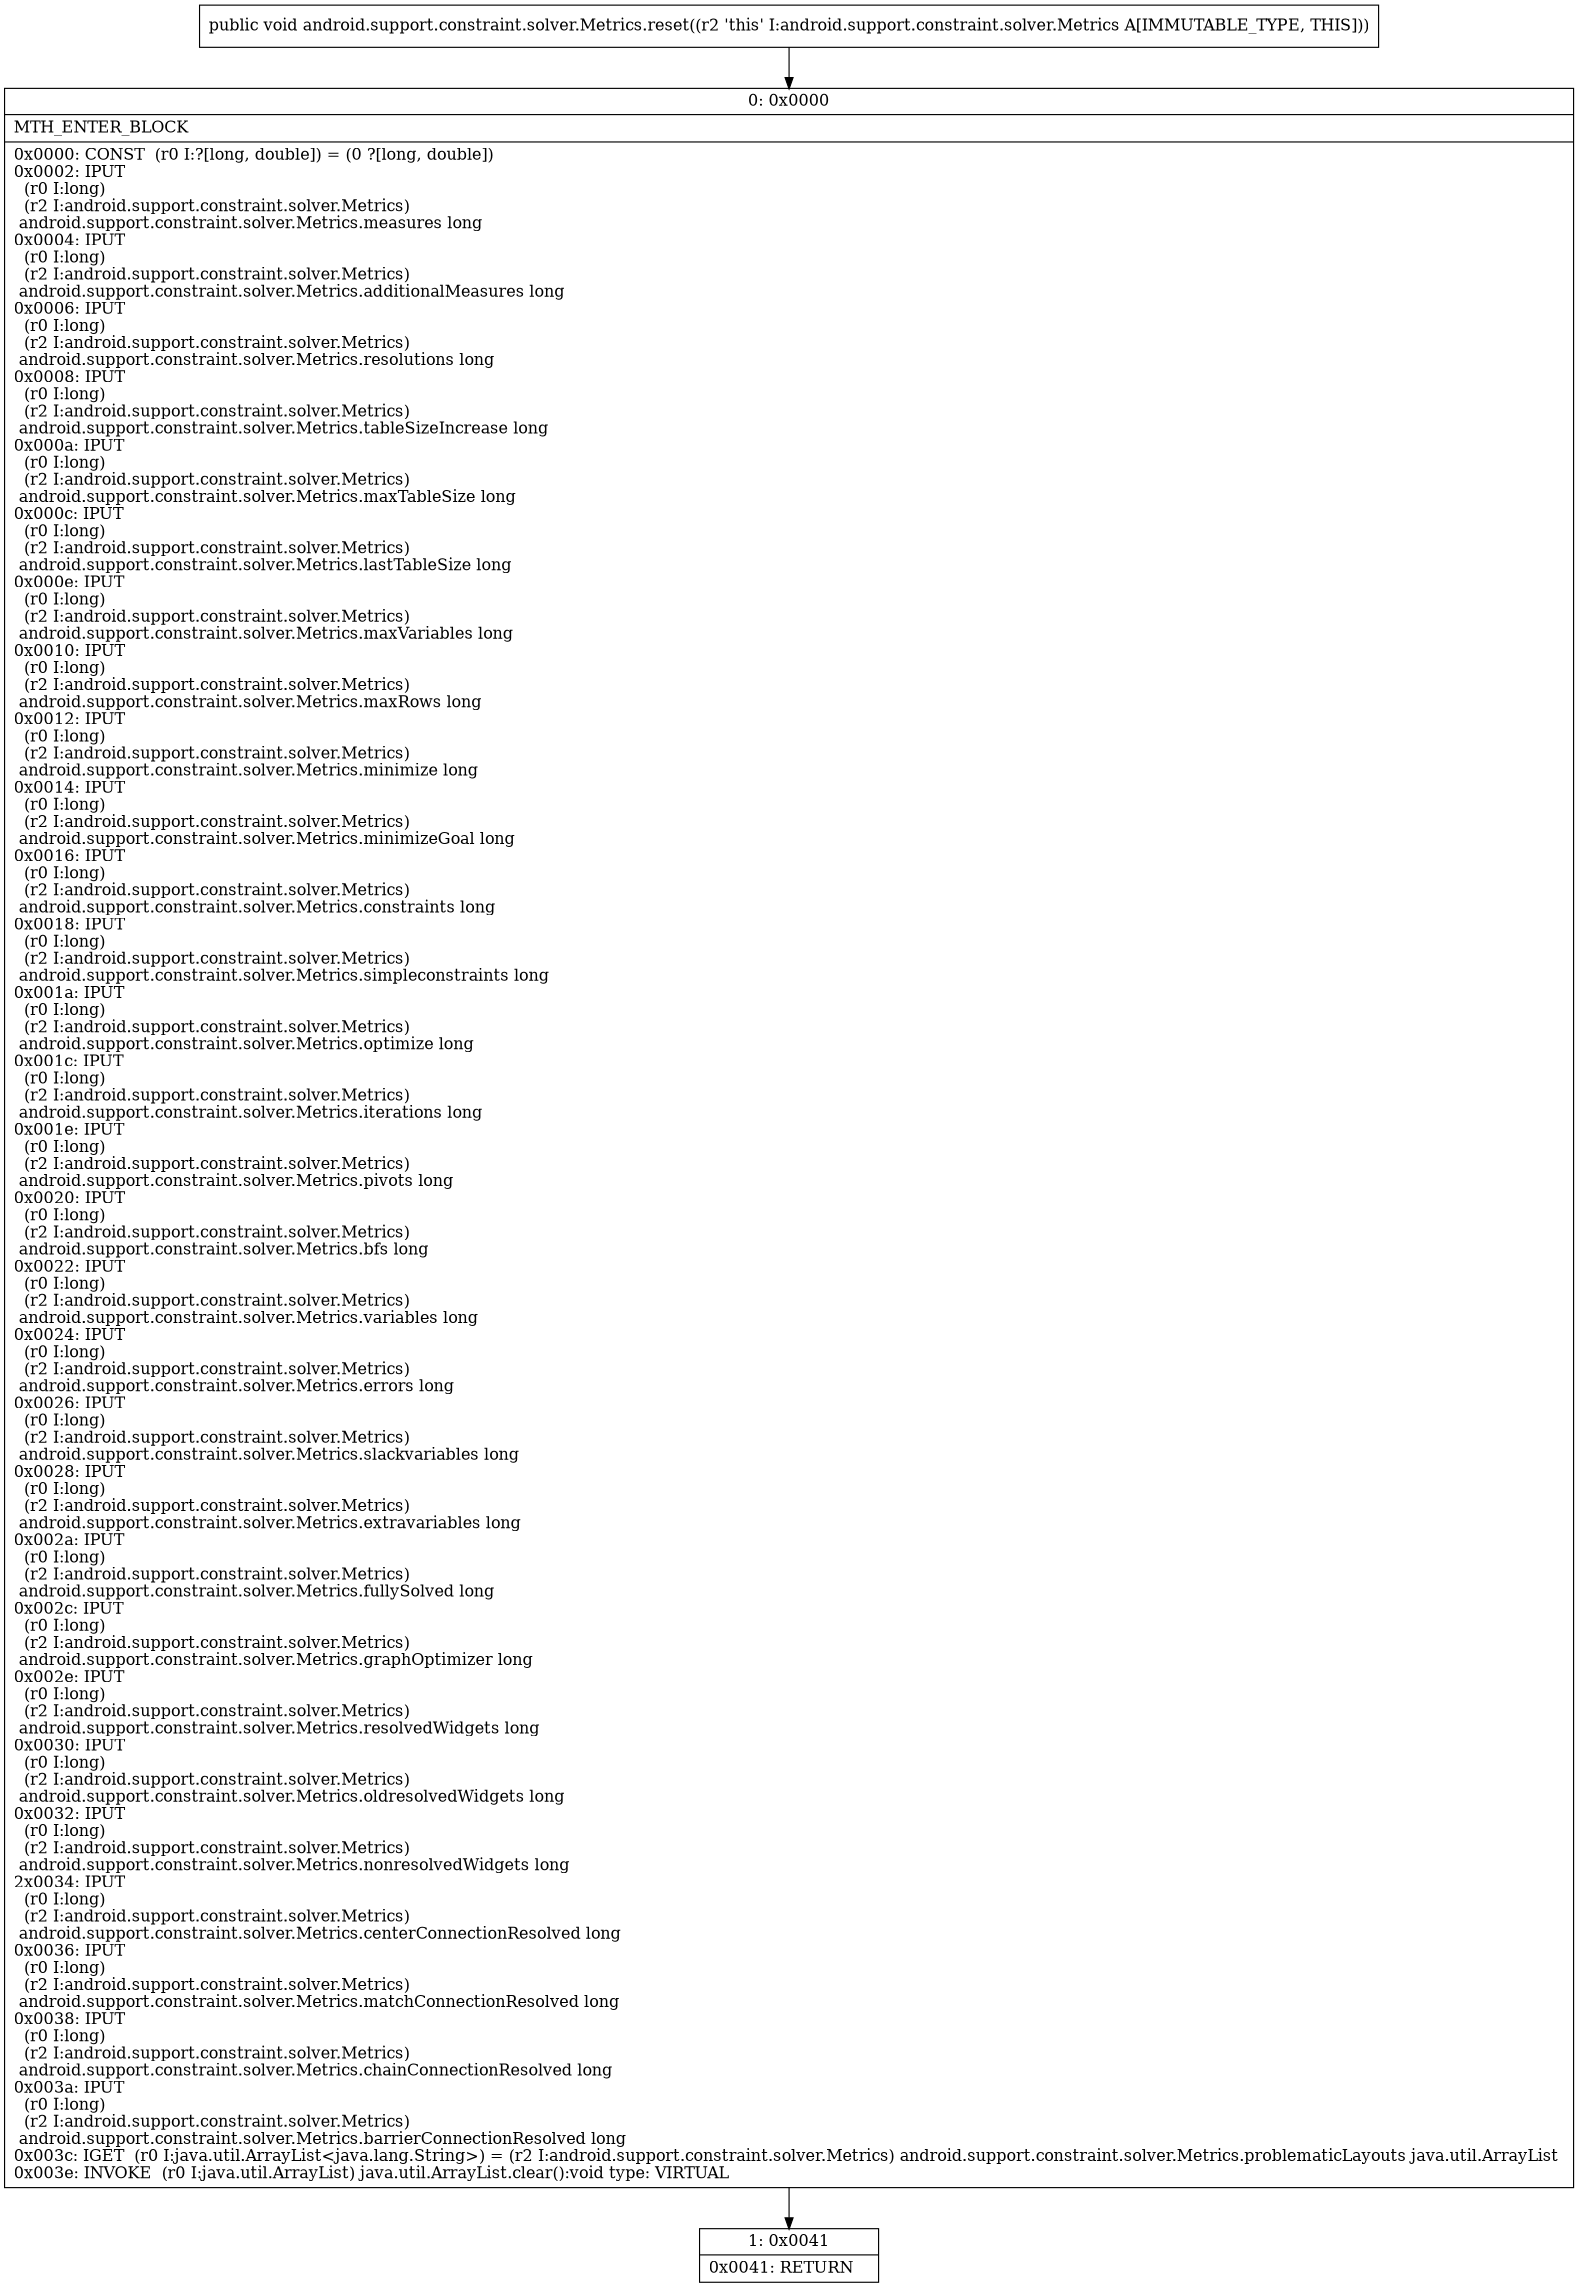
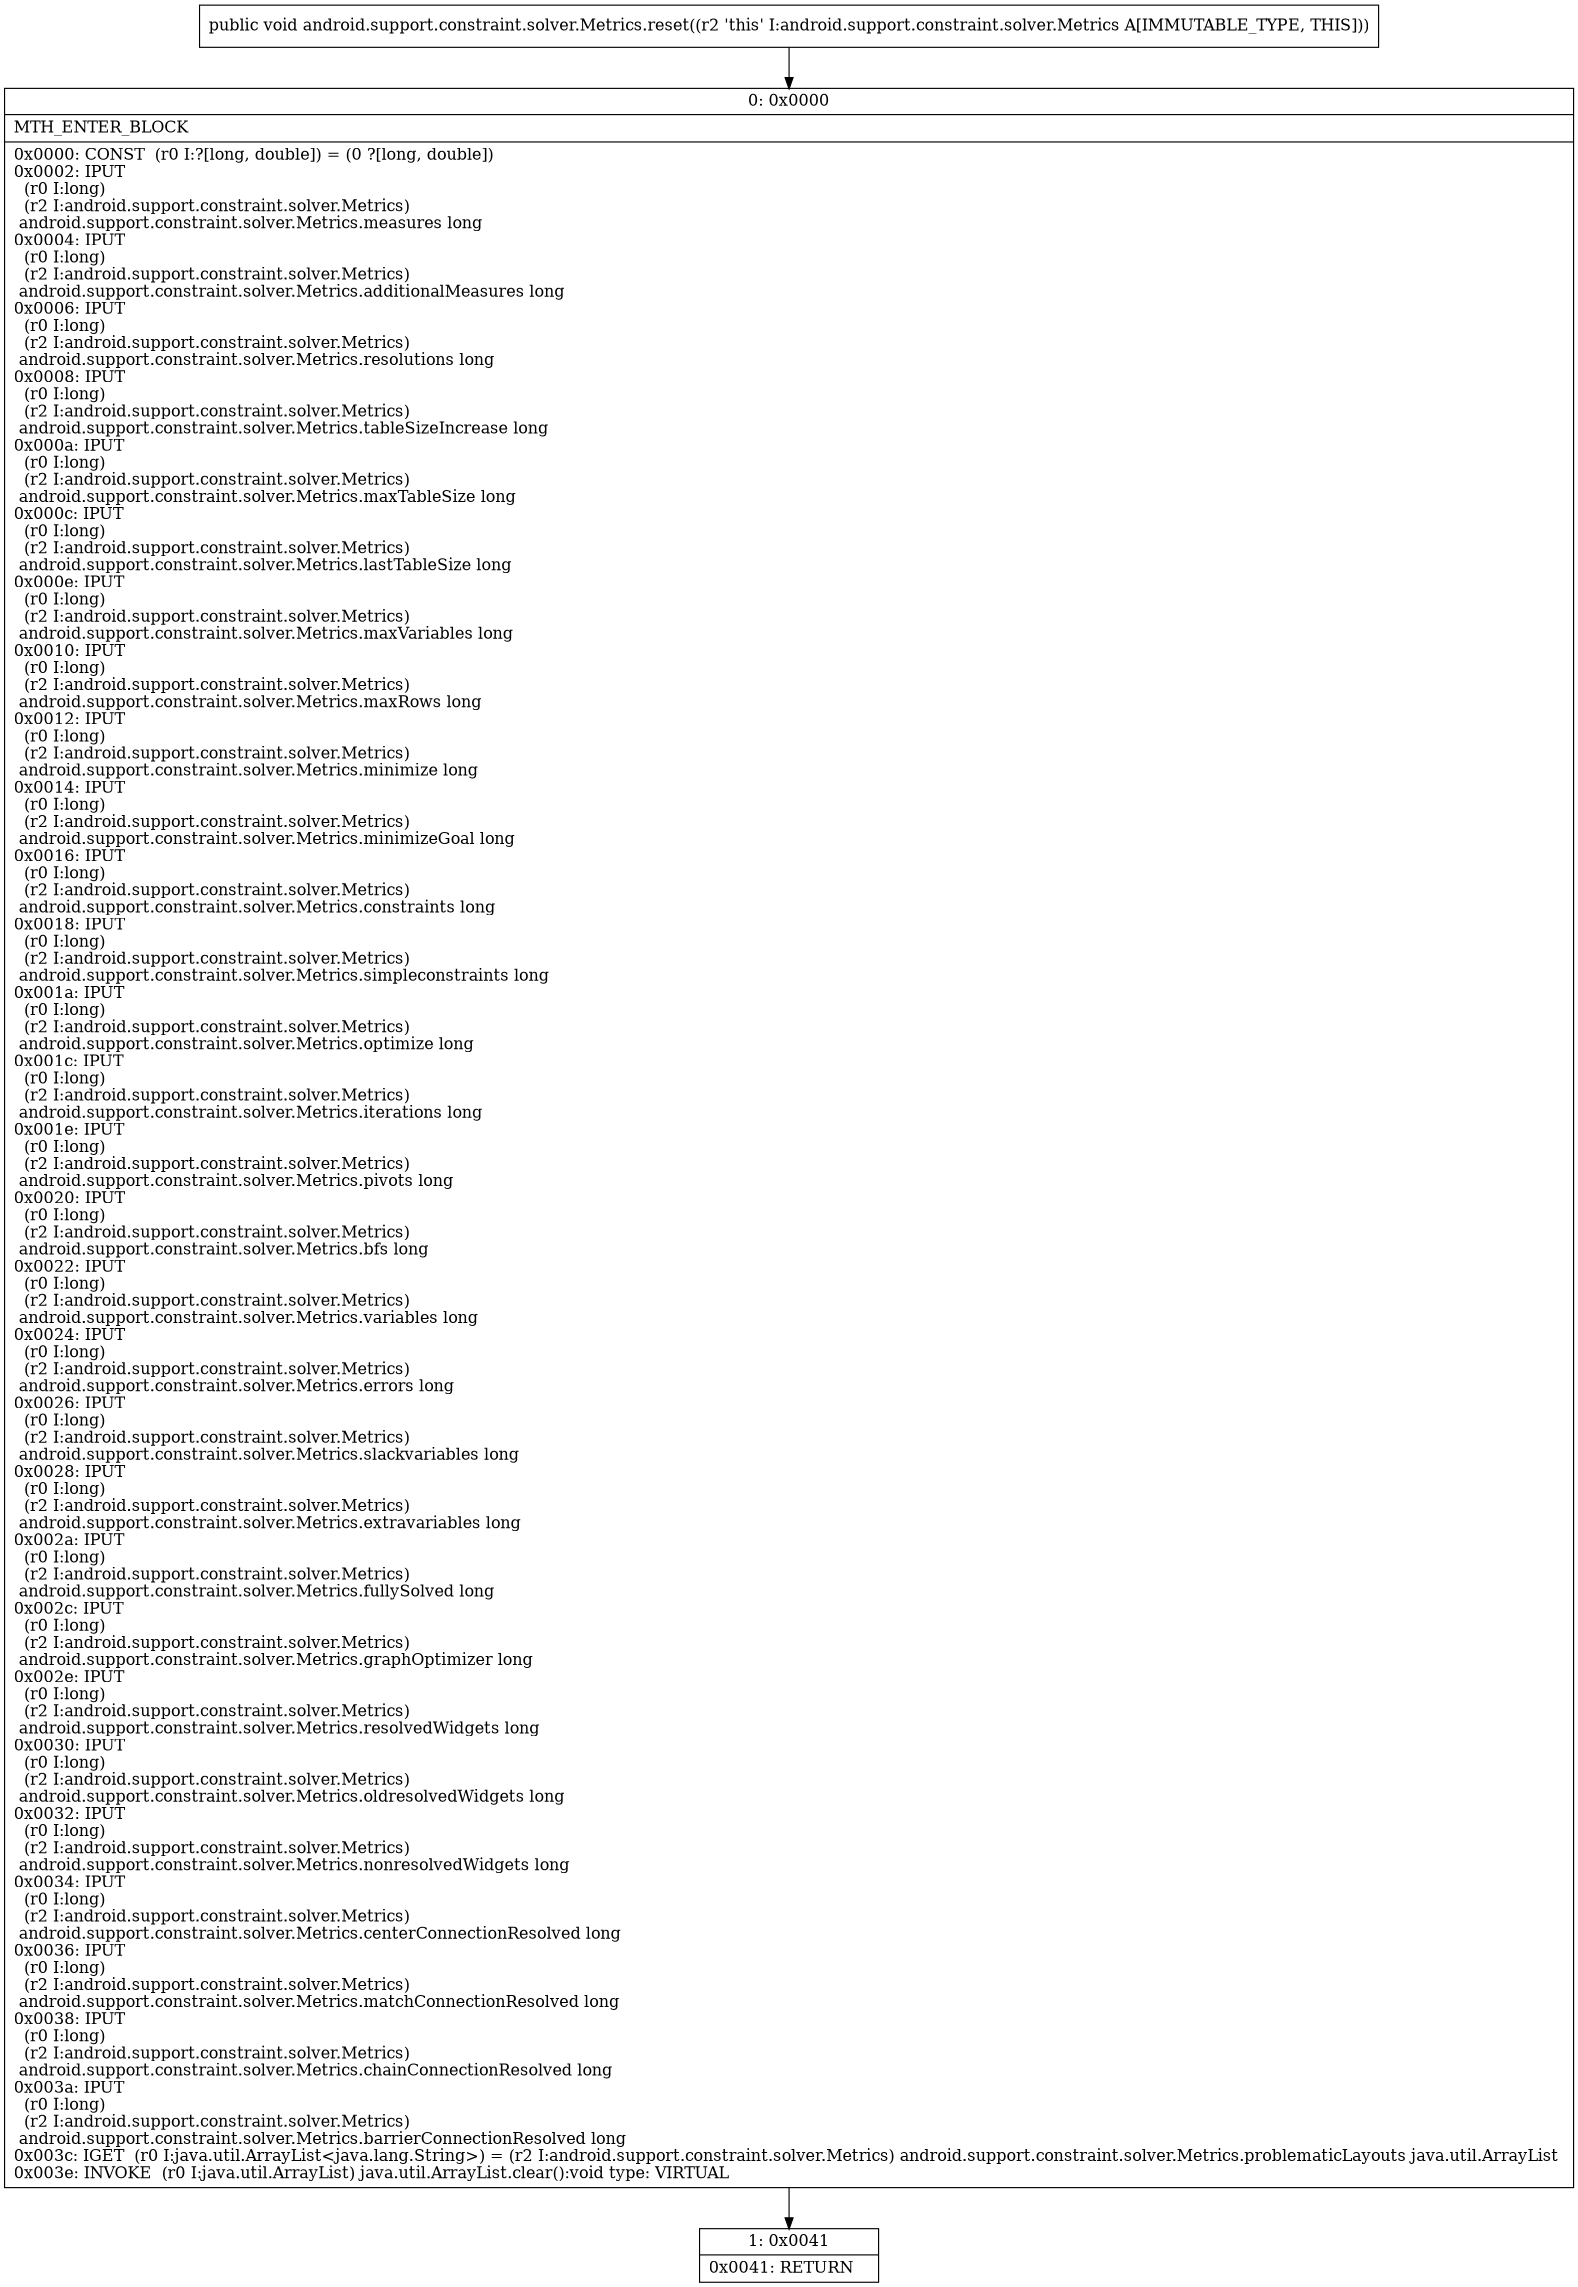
(75, 1883) -> (75, 1883)
